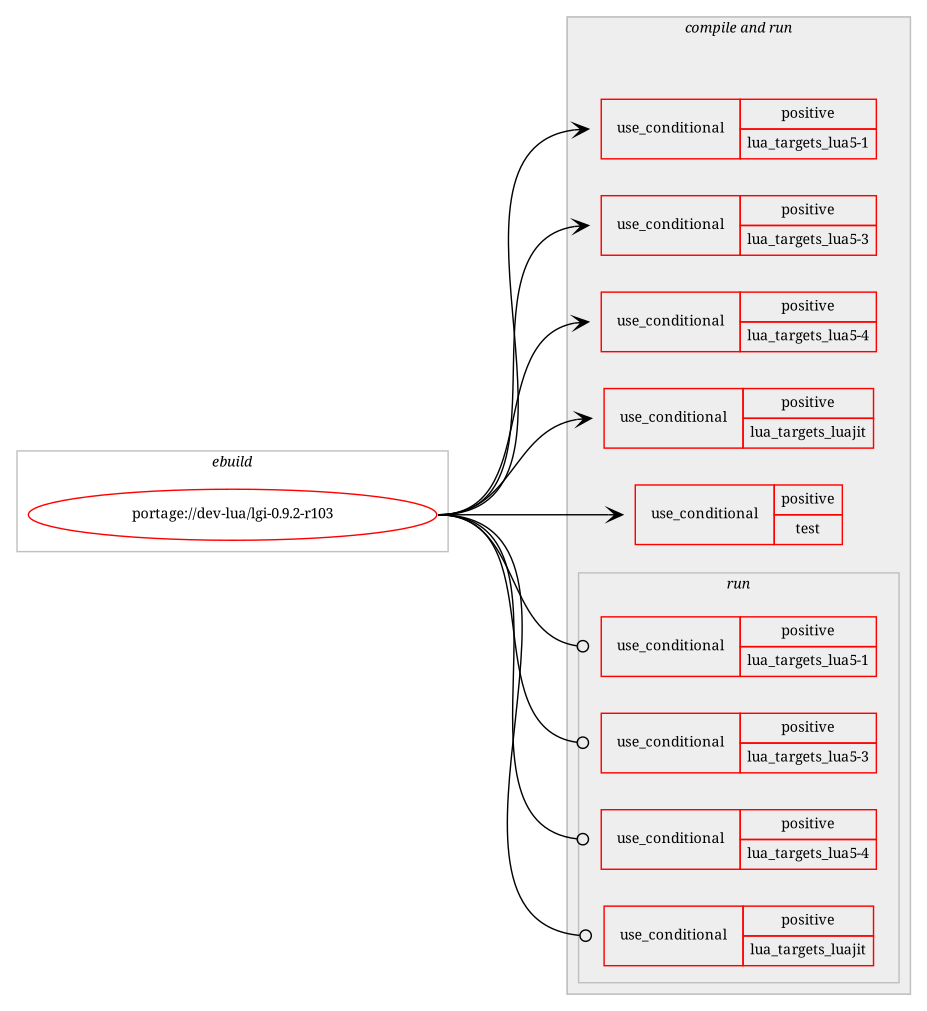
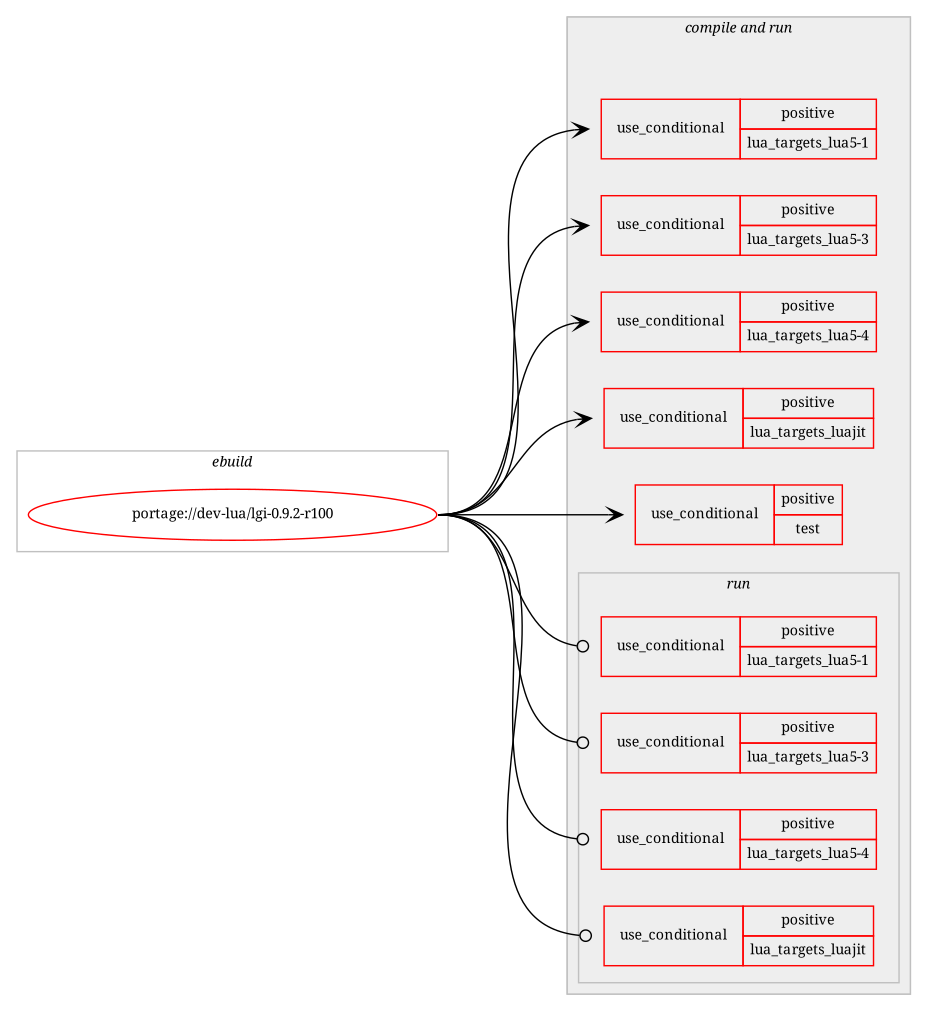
(233, 515) -> (233, 515)
